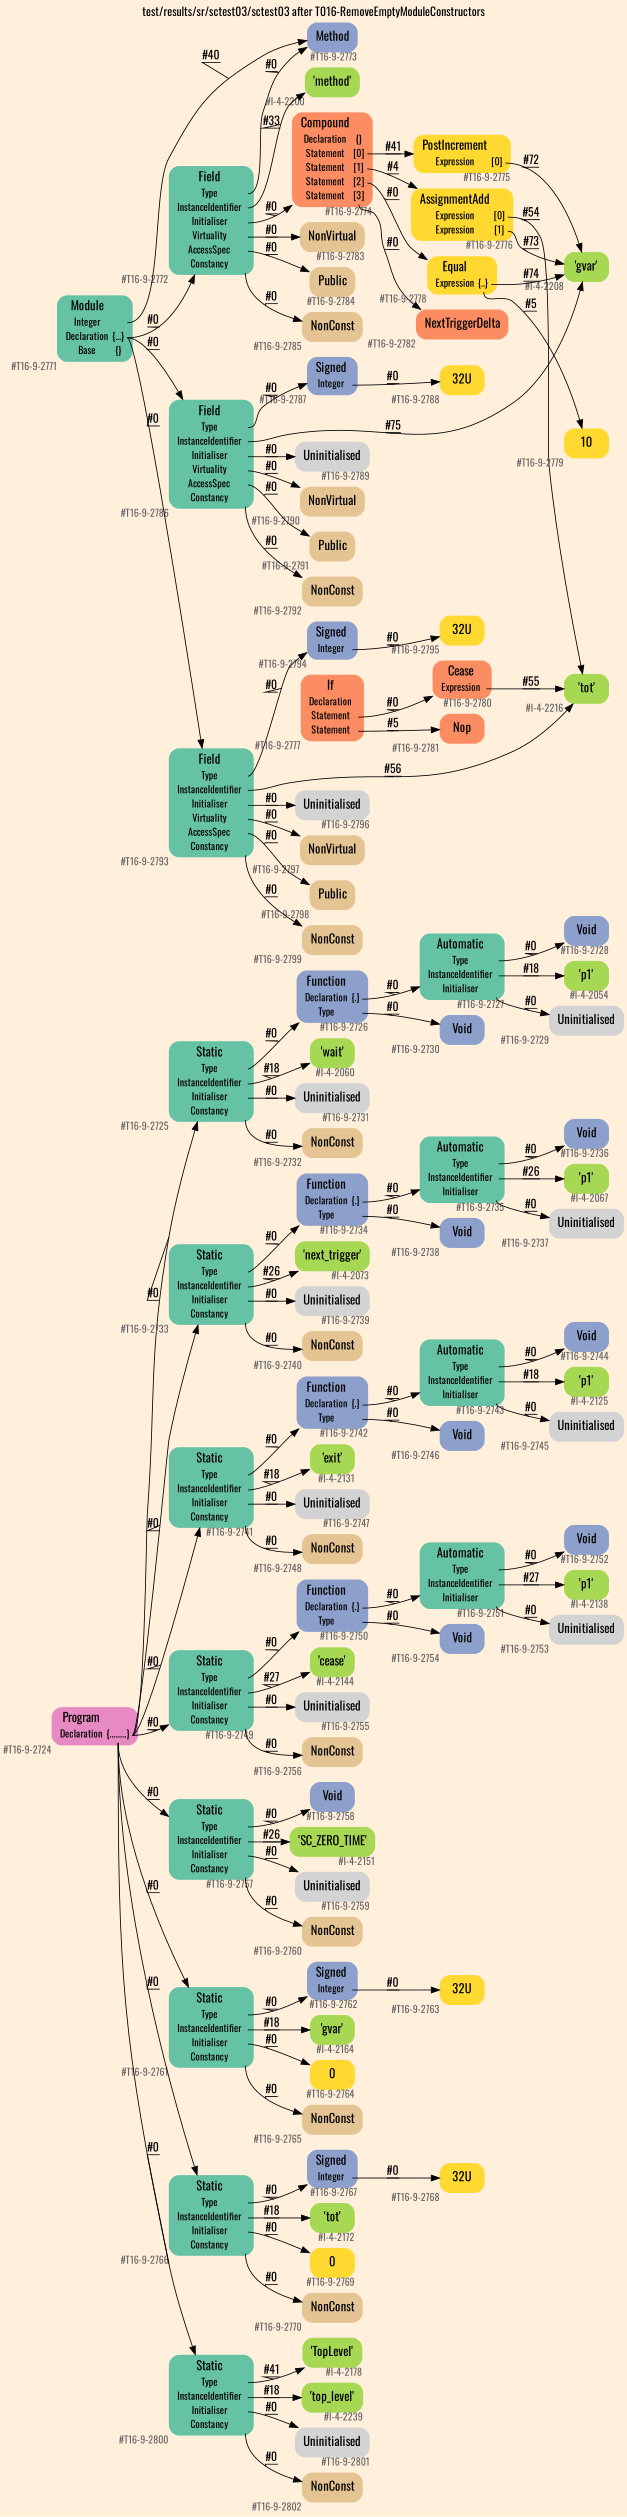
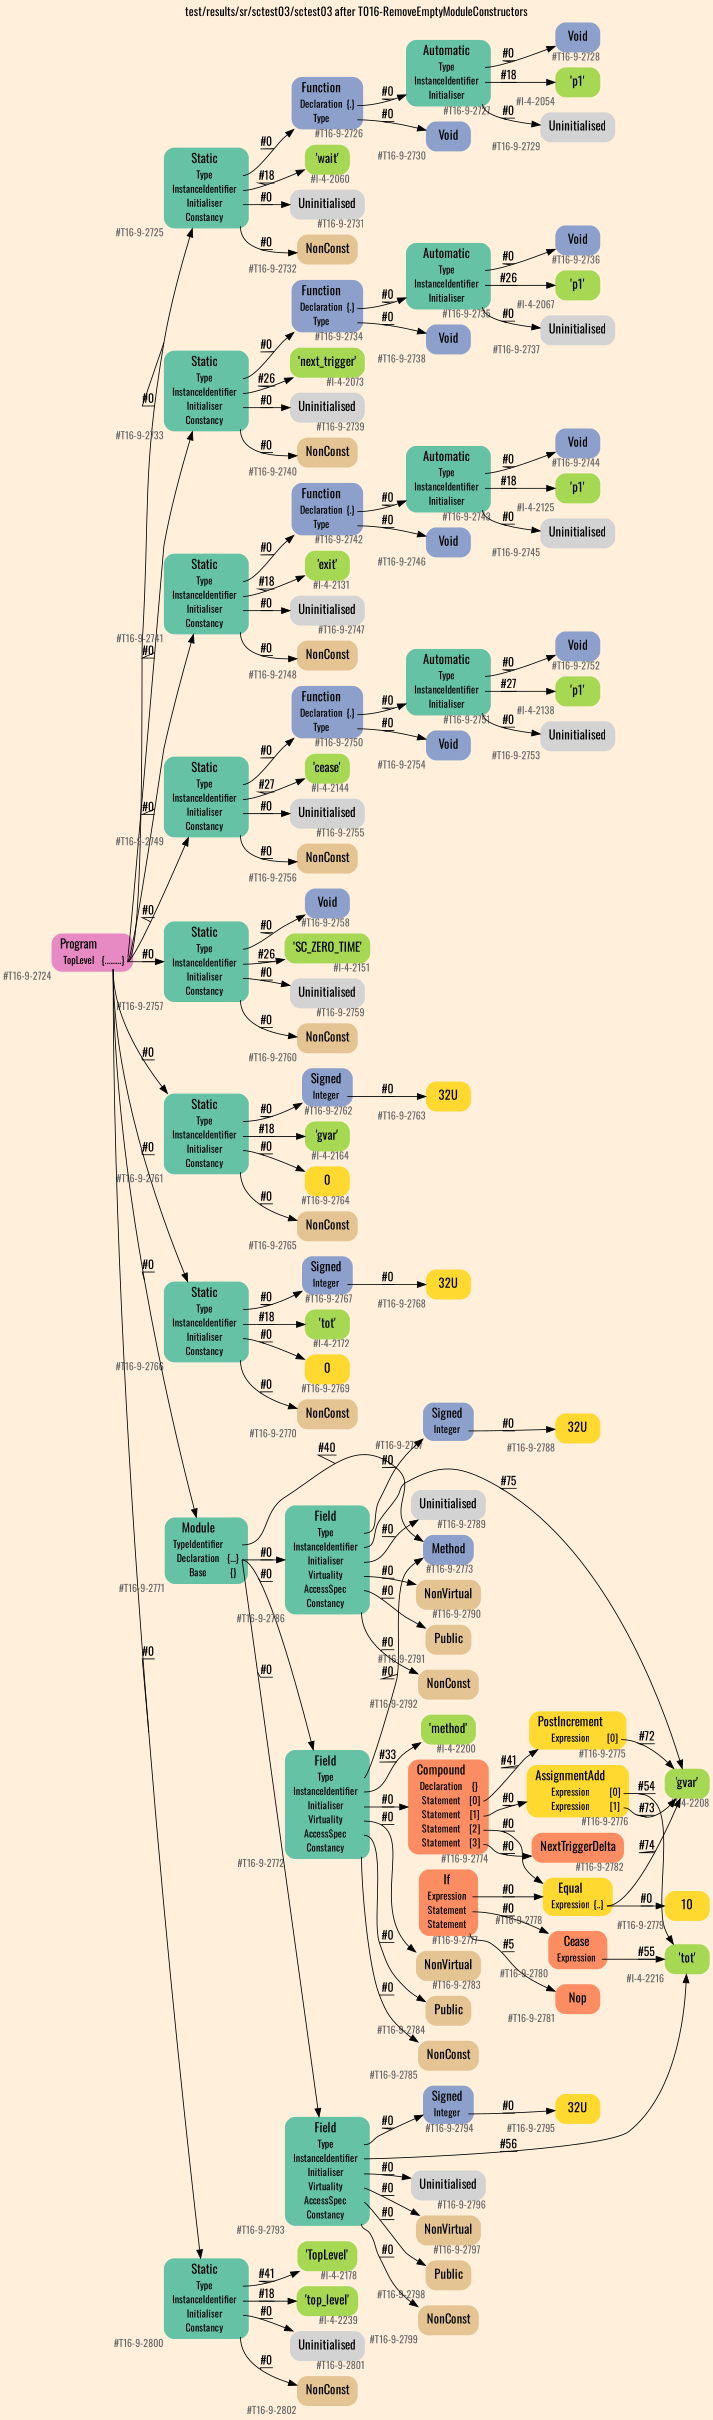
(393, 168) -> (509, 1799)
(531, 305) -> (647, 1900)
(87, 323) -> (198, 1545)
(331, 702) -> (447, 1897)
none -> (138, 1241)
(82, 1735) -> (79, 961)
none -> (503, 1897)
